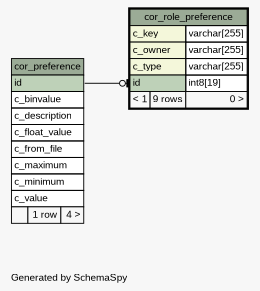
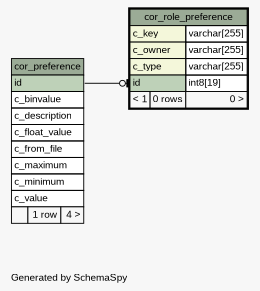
(168, 99) -> (168, 99)
